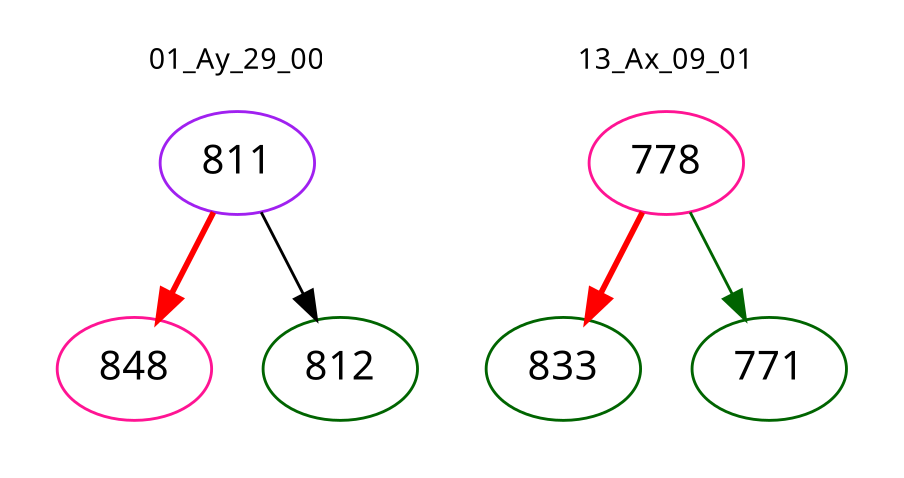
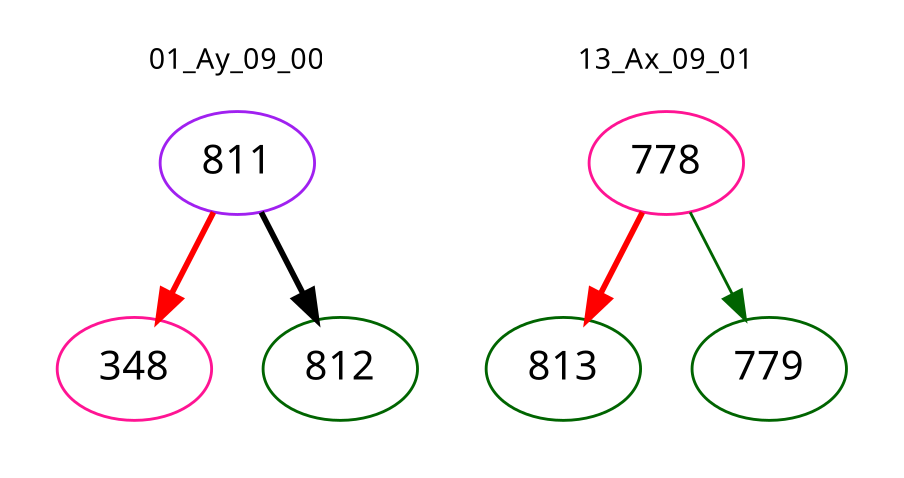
(237, 61) -> (237, 61)
(282, 253) -> (282, 253)
(134, 369) -> (134, 369)
(563, 369) -> (563, 369)
(769, 369) -> (769, 369)
